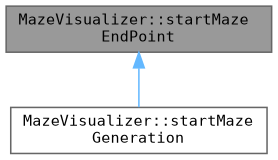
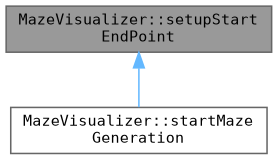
(139, 29) -> (139, 29)
